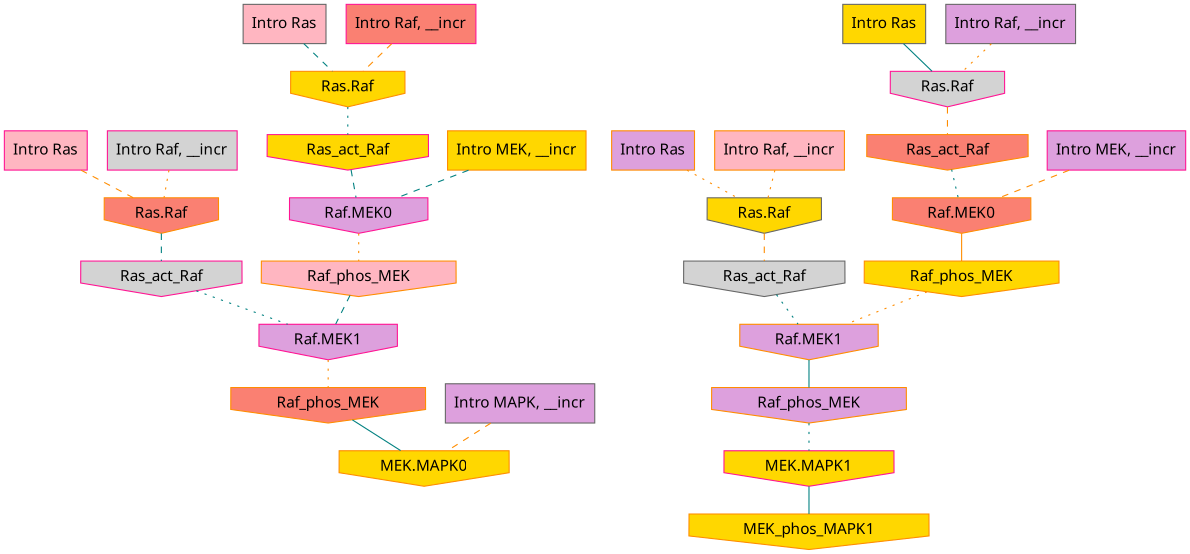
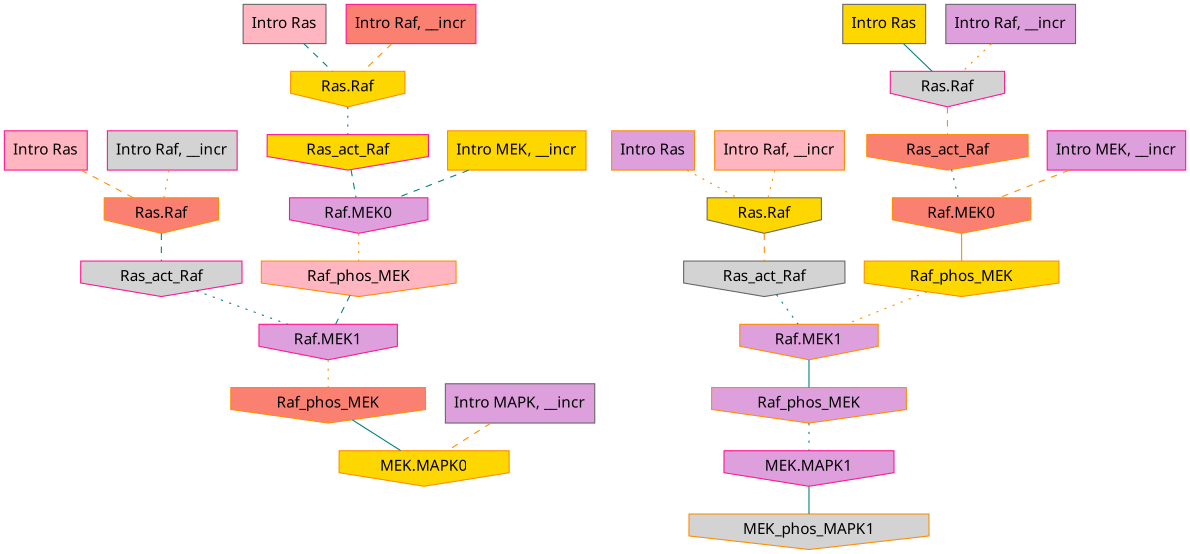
(809, 467) -> (809, 467)
(809, 530) -> (809, 530)
